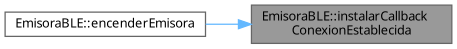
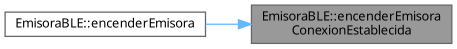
(352, 24) -> (352, 24)
